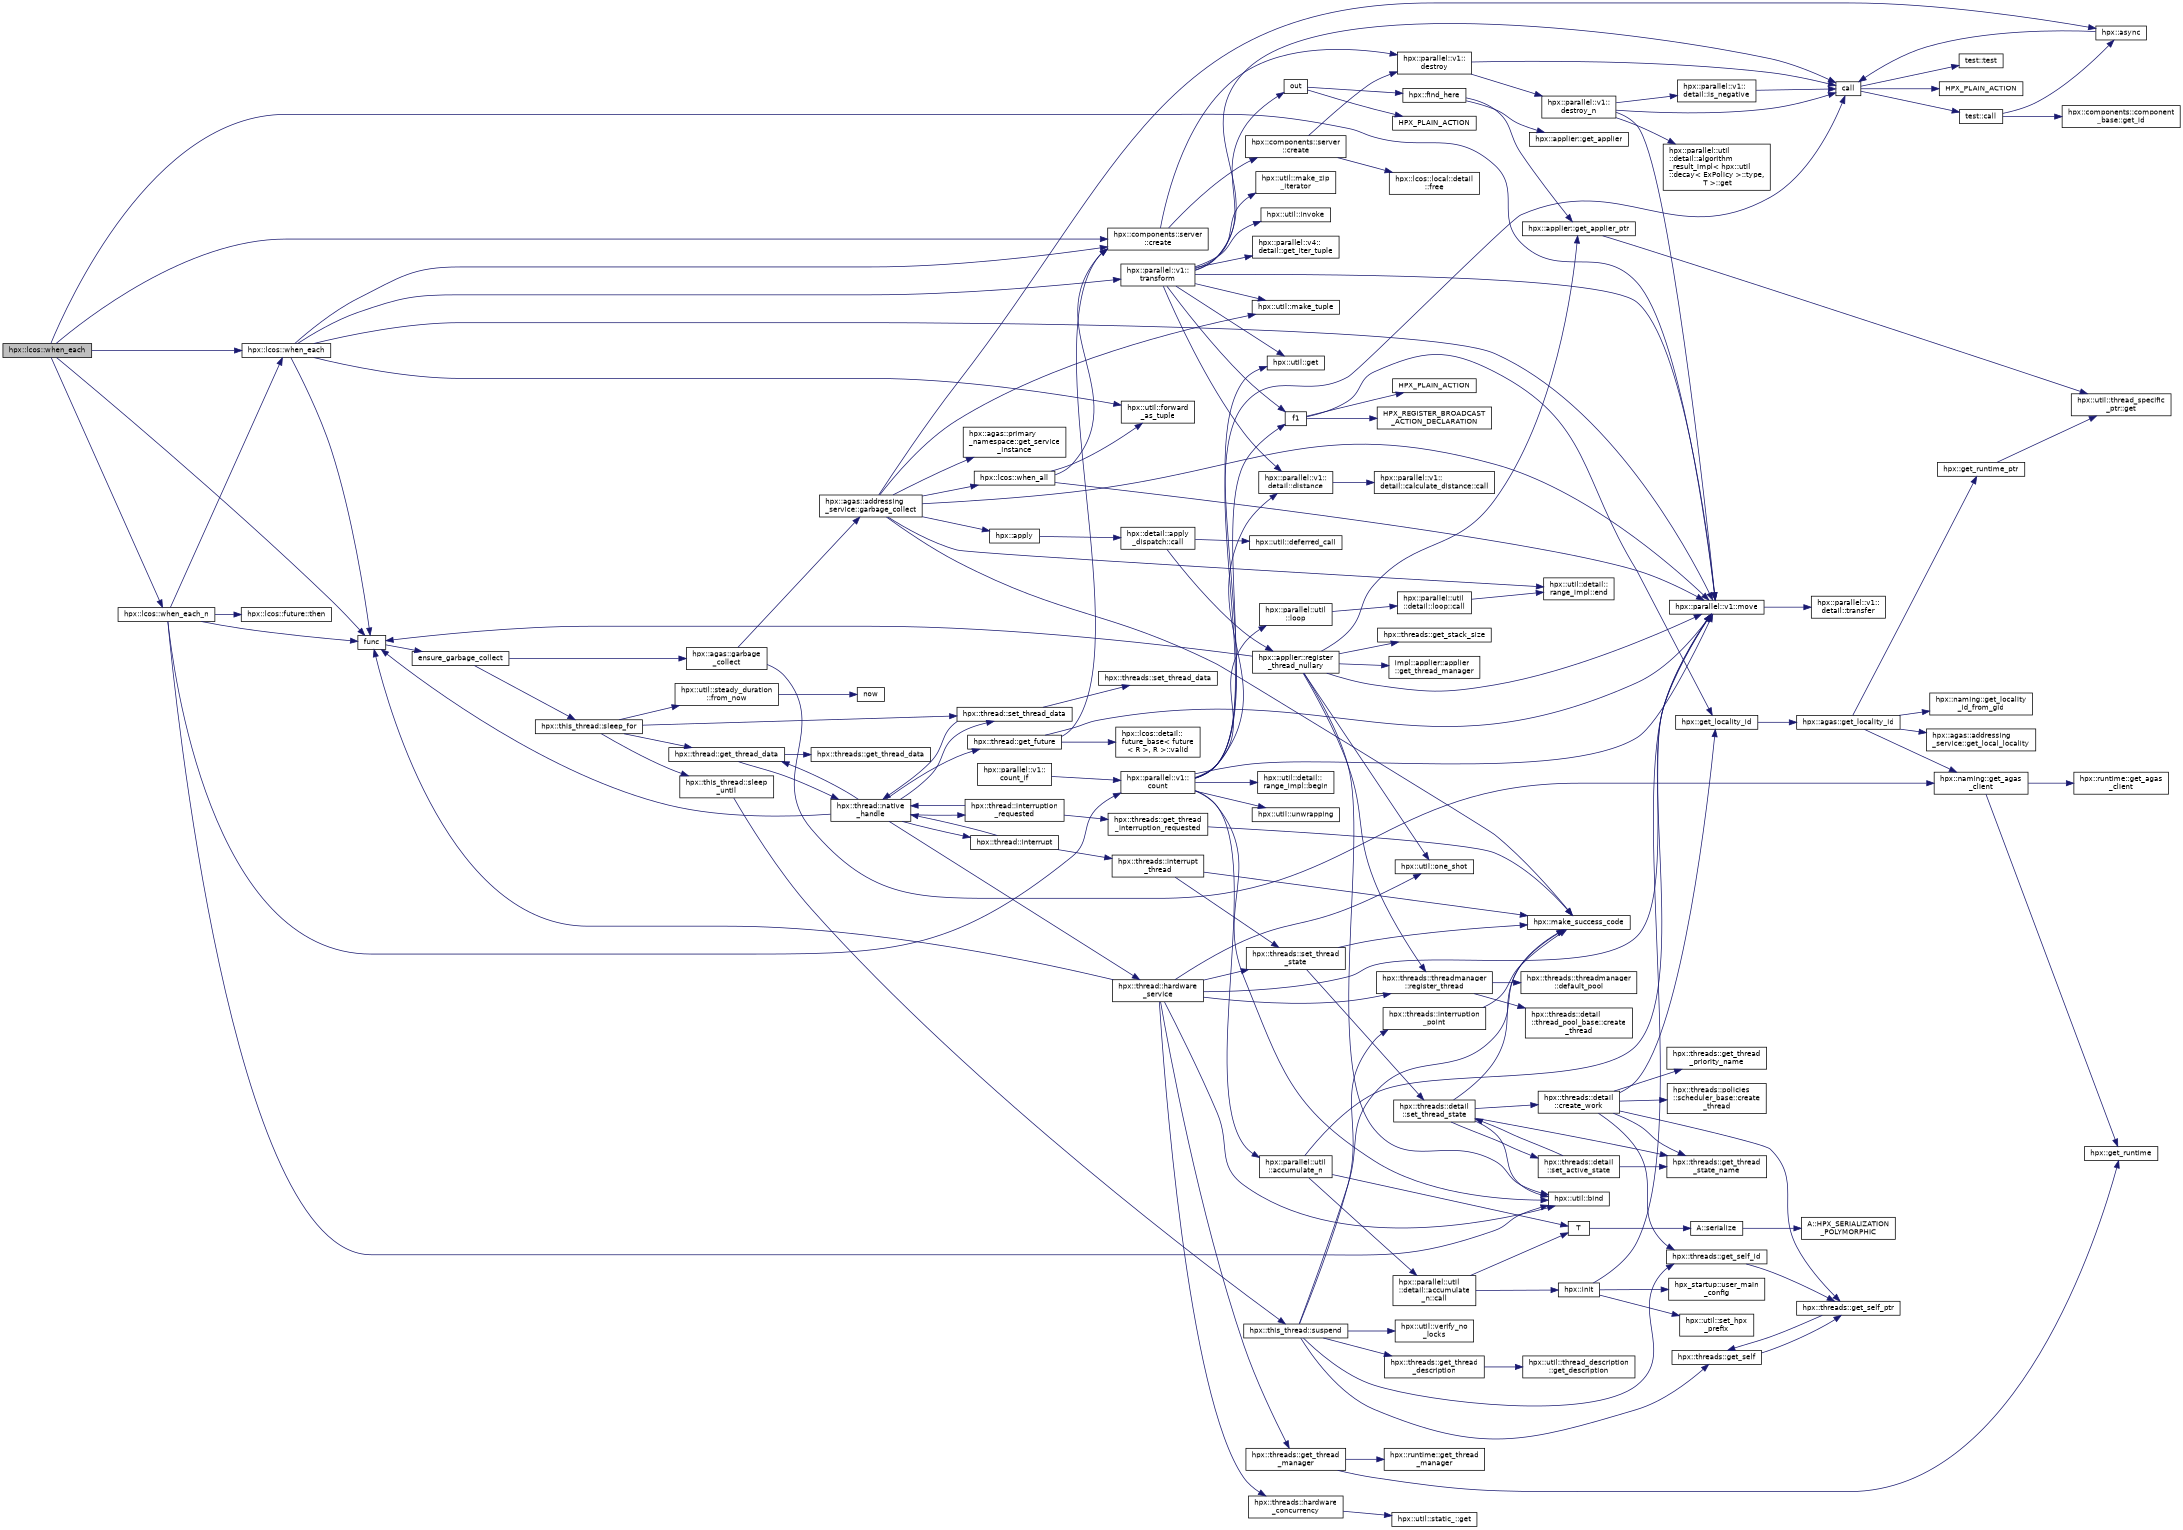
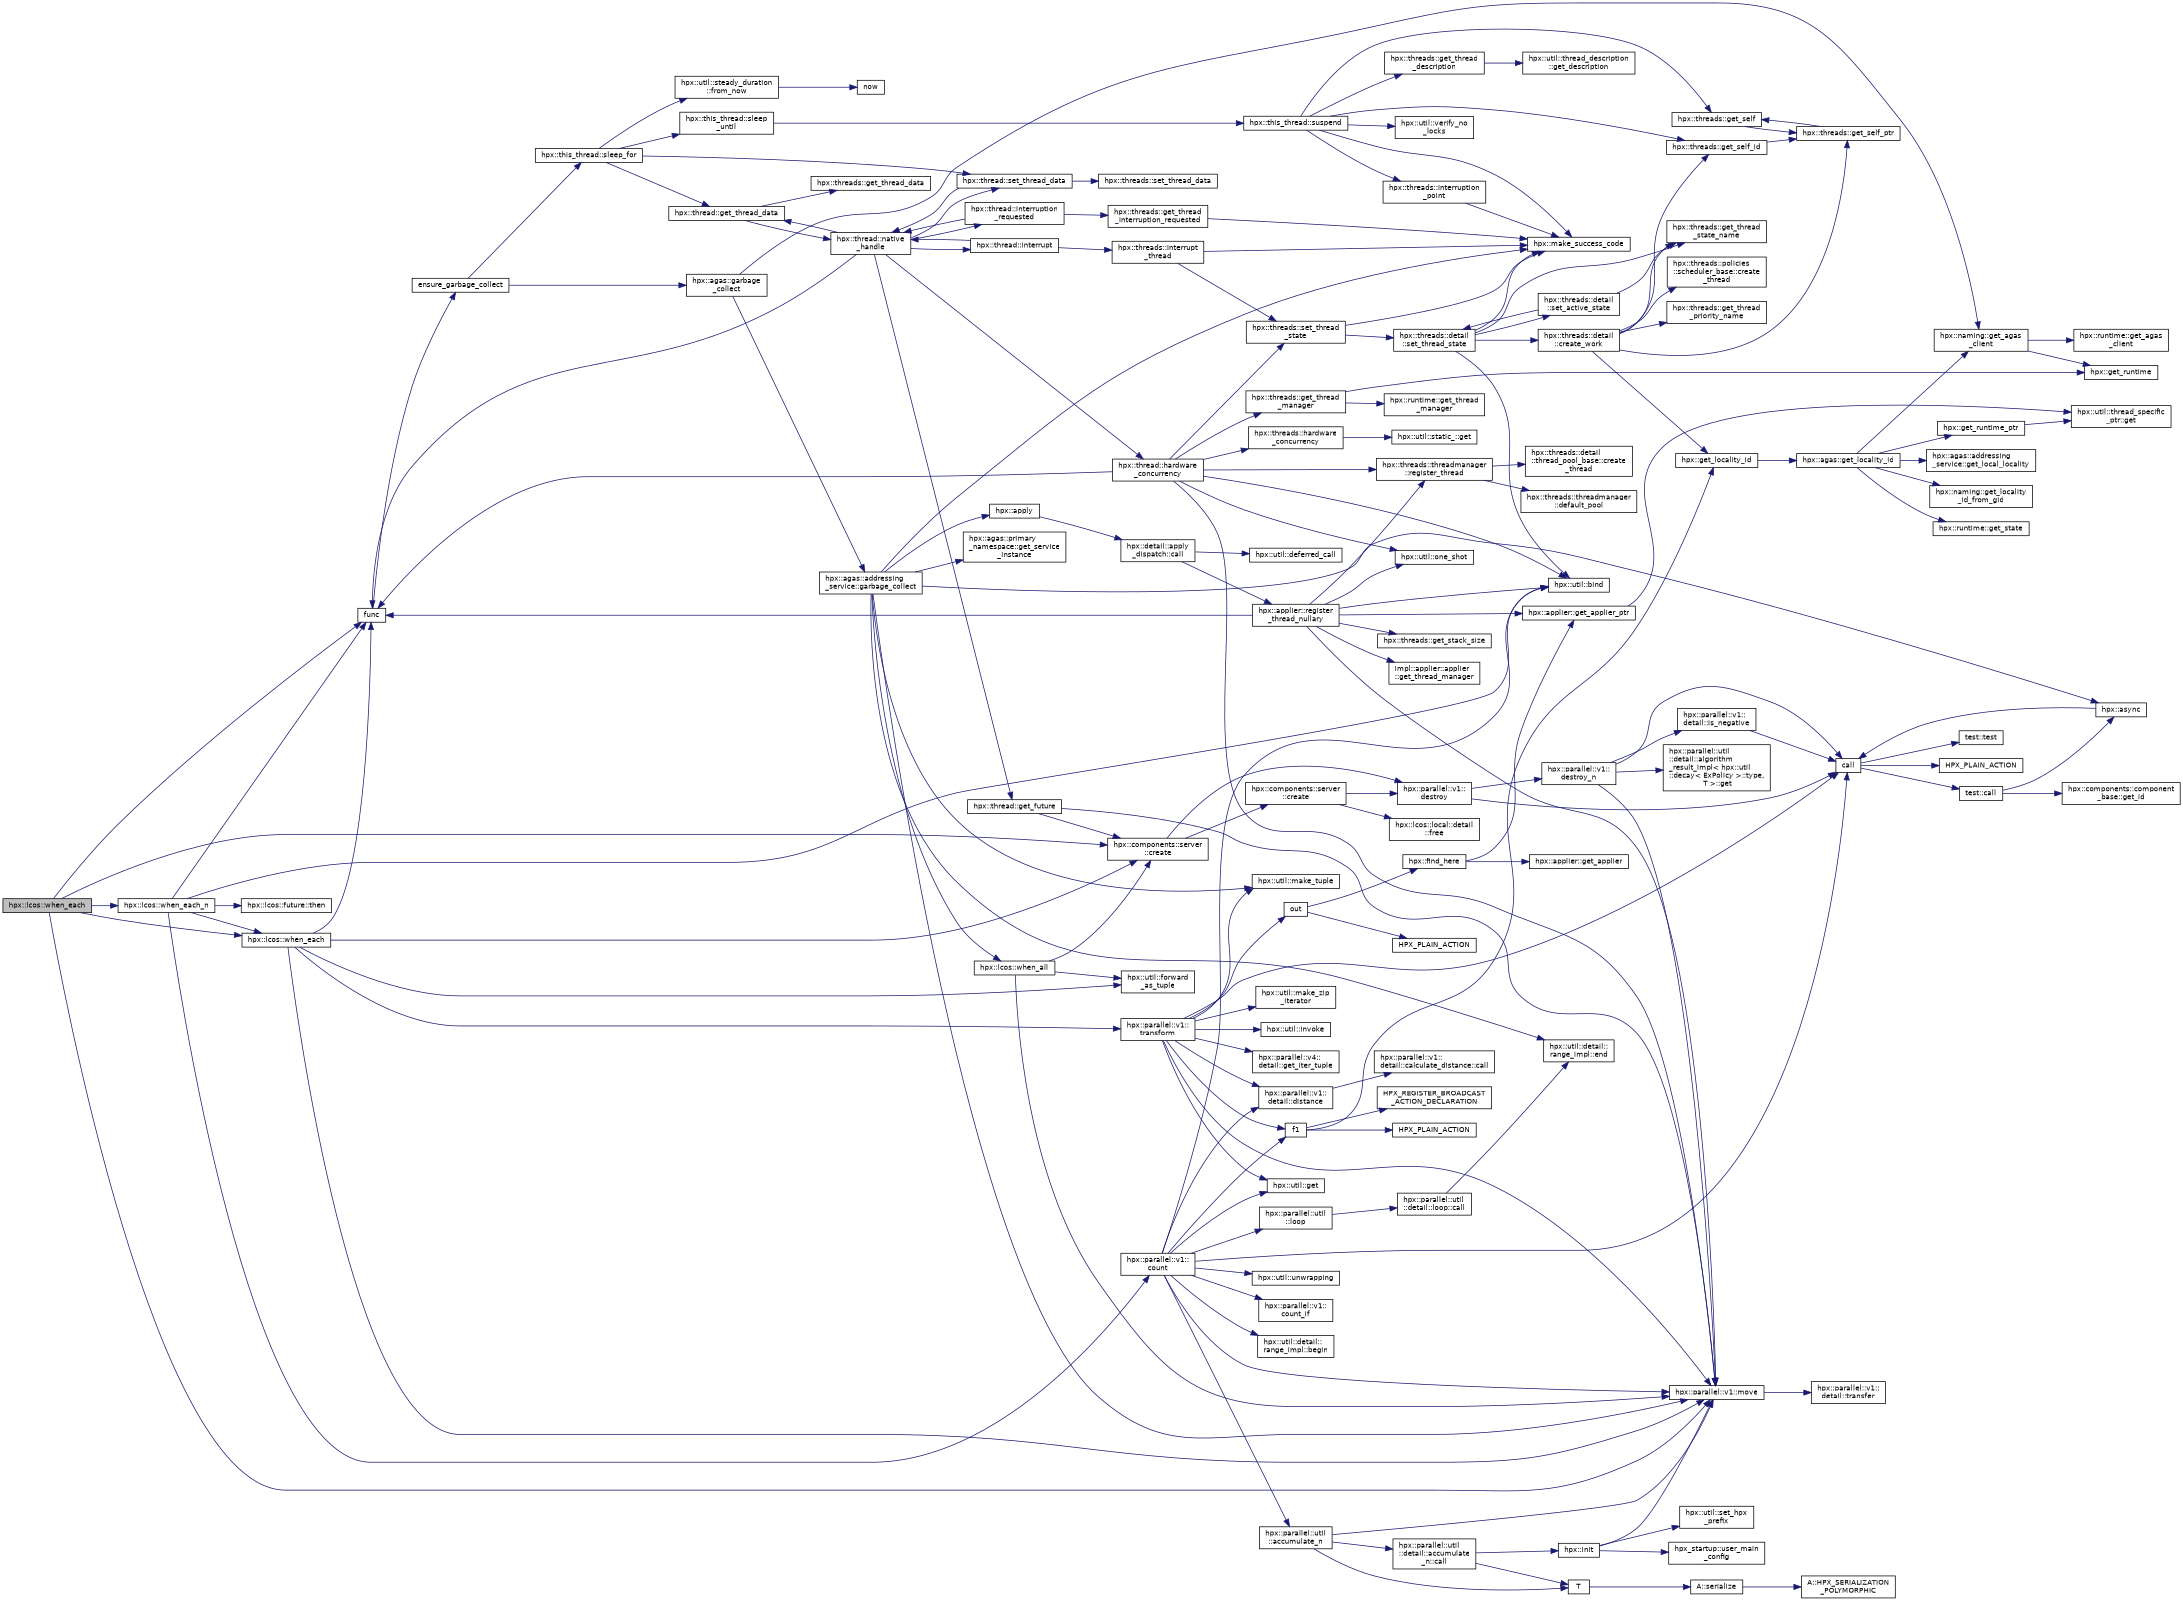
none -> (1981, 529)
(1158, 742) -> none
(1082, 778) -> (1223, 1286)
(1158, 991) -> (1158, 470)
